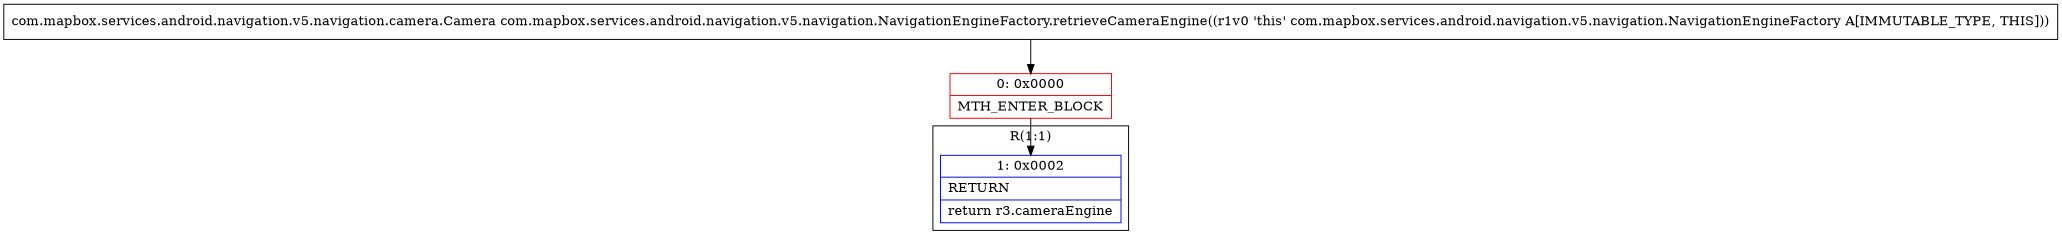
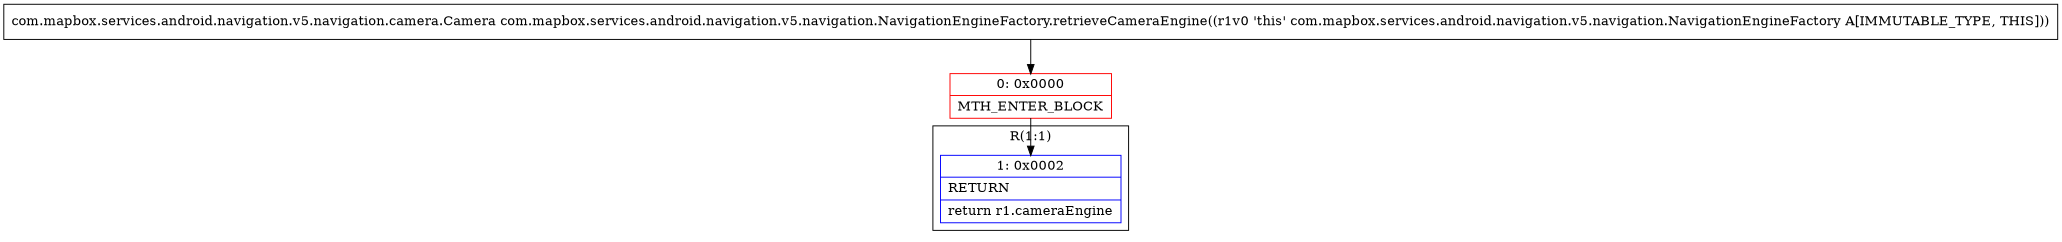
(1031, 211) -> (1031, 211)
